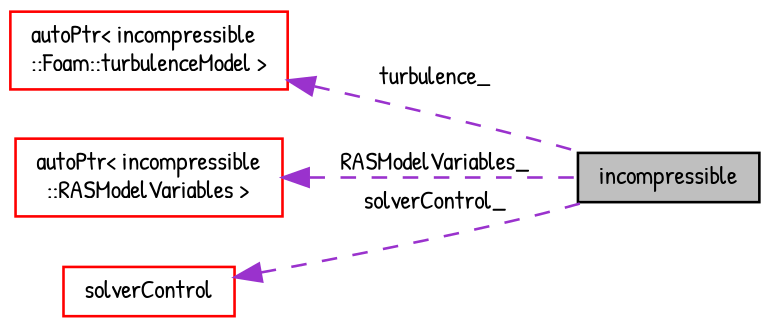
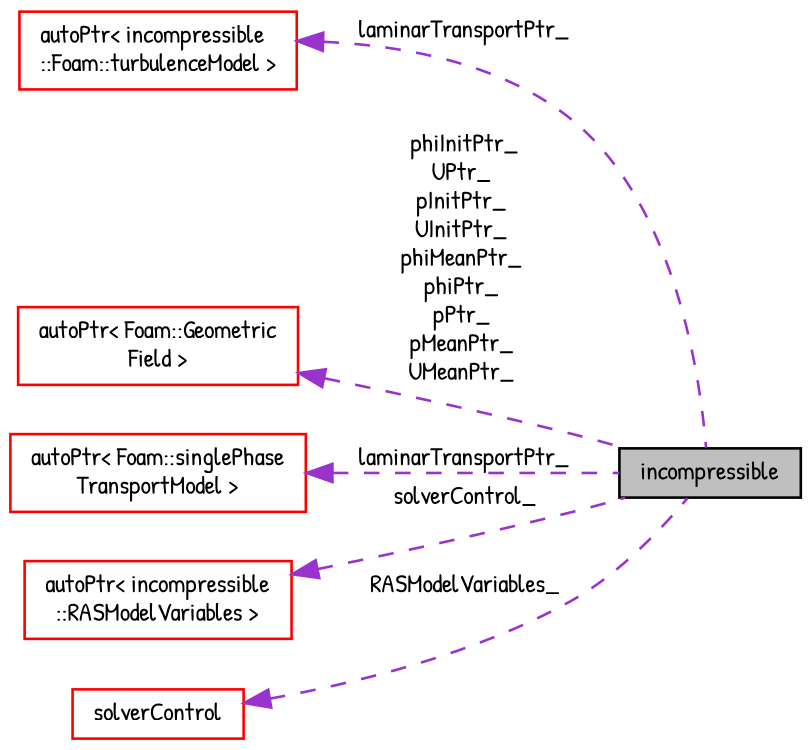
(433, 78) -> (463, 31)
(433, 163) -> (463, 498)
(433, 202) -> (463, 586)
none -> (158, 346)
none -> (158, 473)
